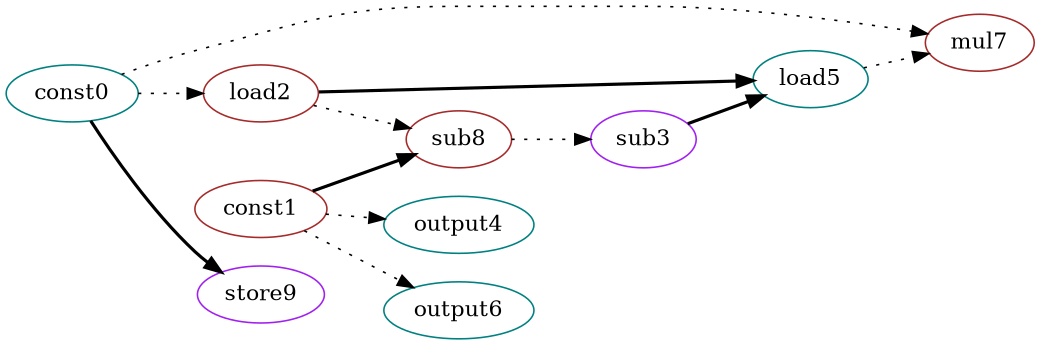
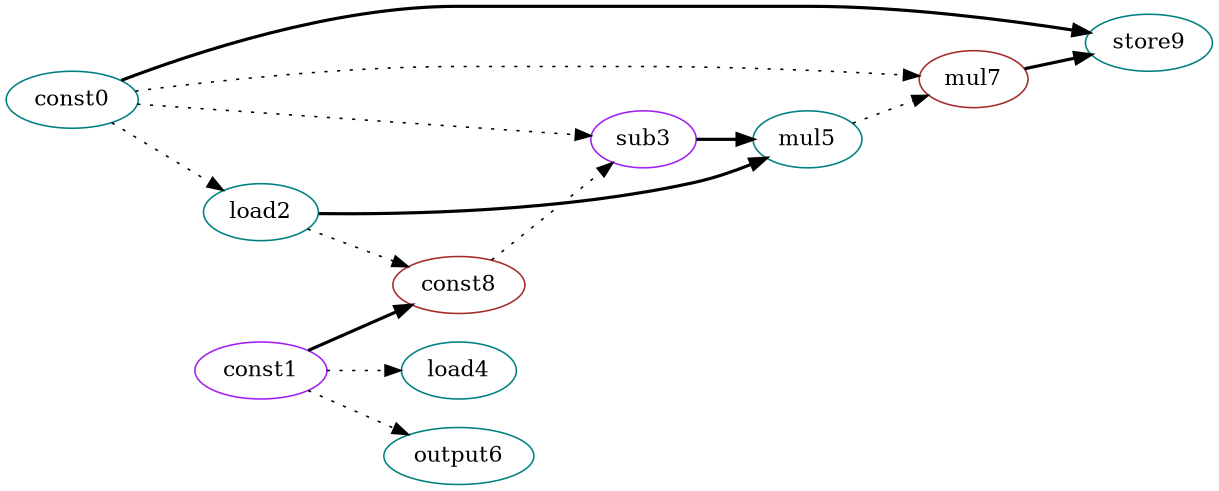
none -> (1050, 63)
(811, 79) -> (808, 139)
(261, 93) -> (261, 212)
none -> (356, 119)
(459, 139) -> (459, 285)
(261, 209) -> (261, 370)
(459, 225) -> (459, 370)
(261, 294) -> (1149, 43)
